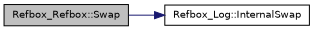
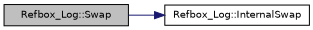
(66, 15) -> (66, 15)
